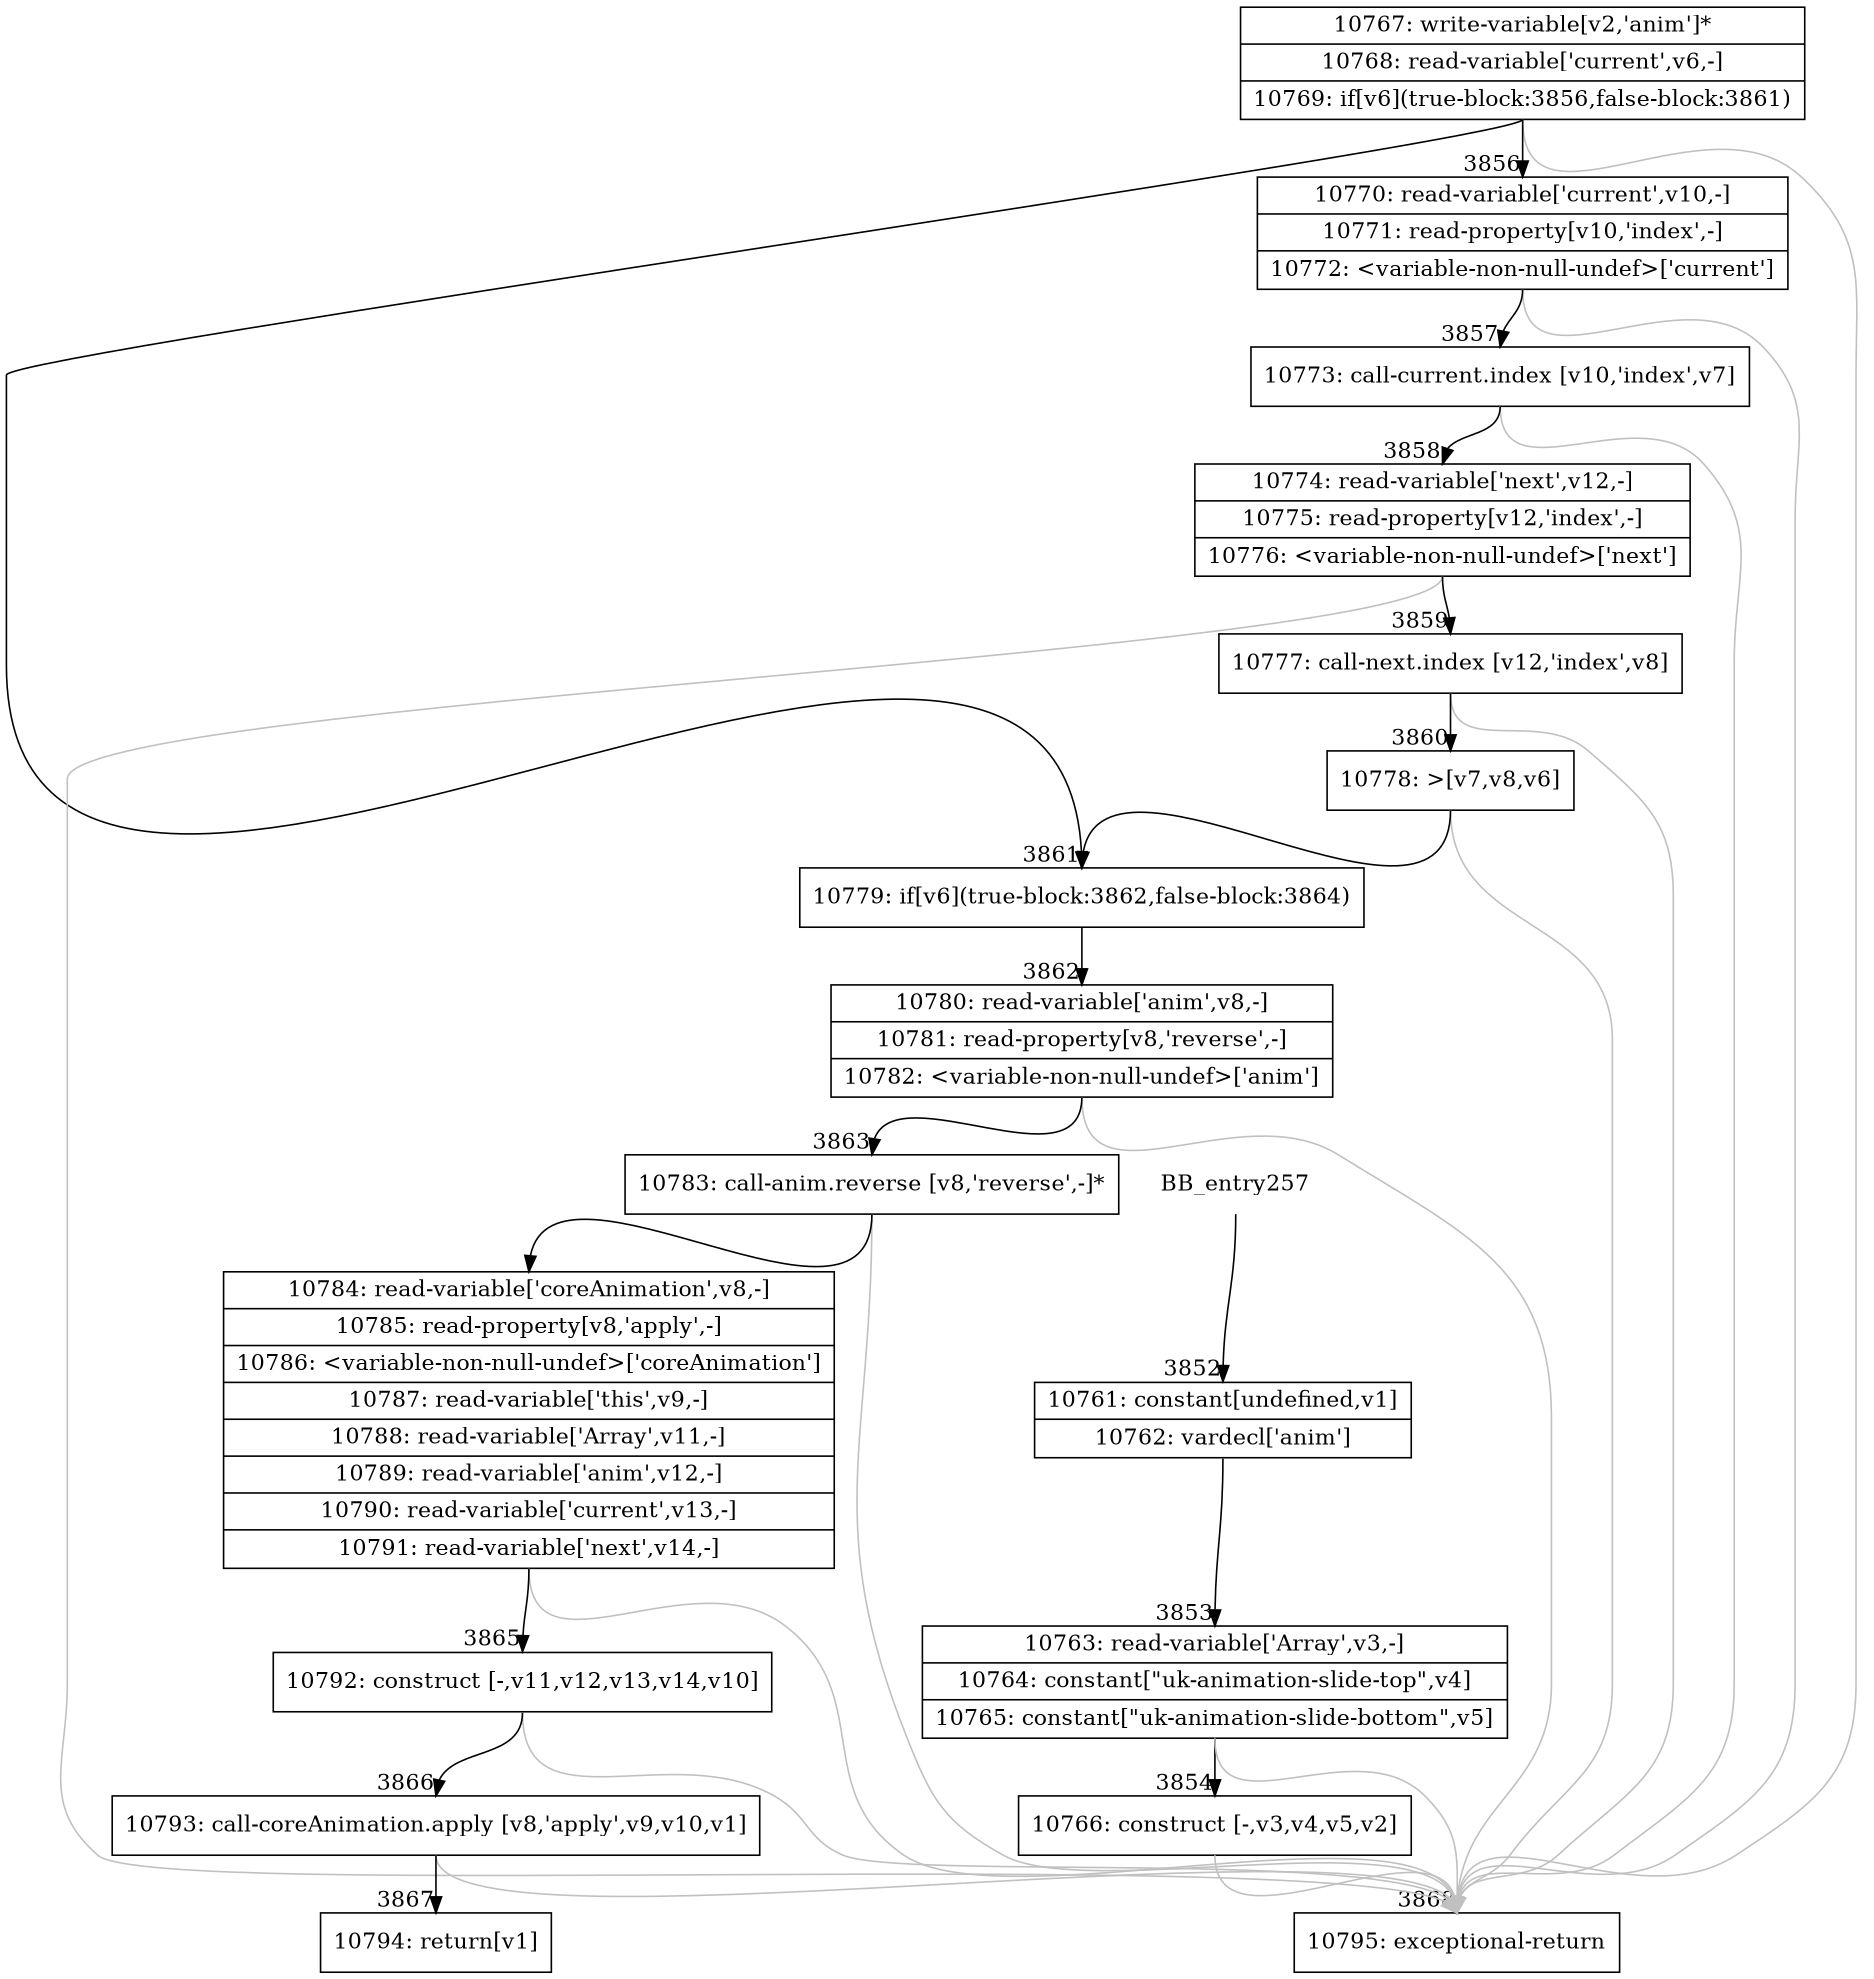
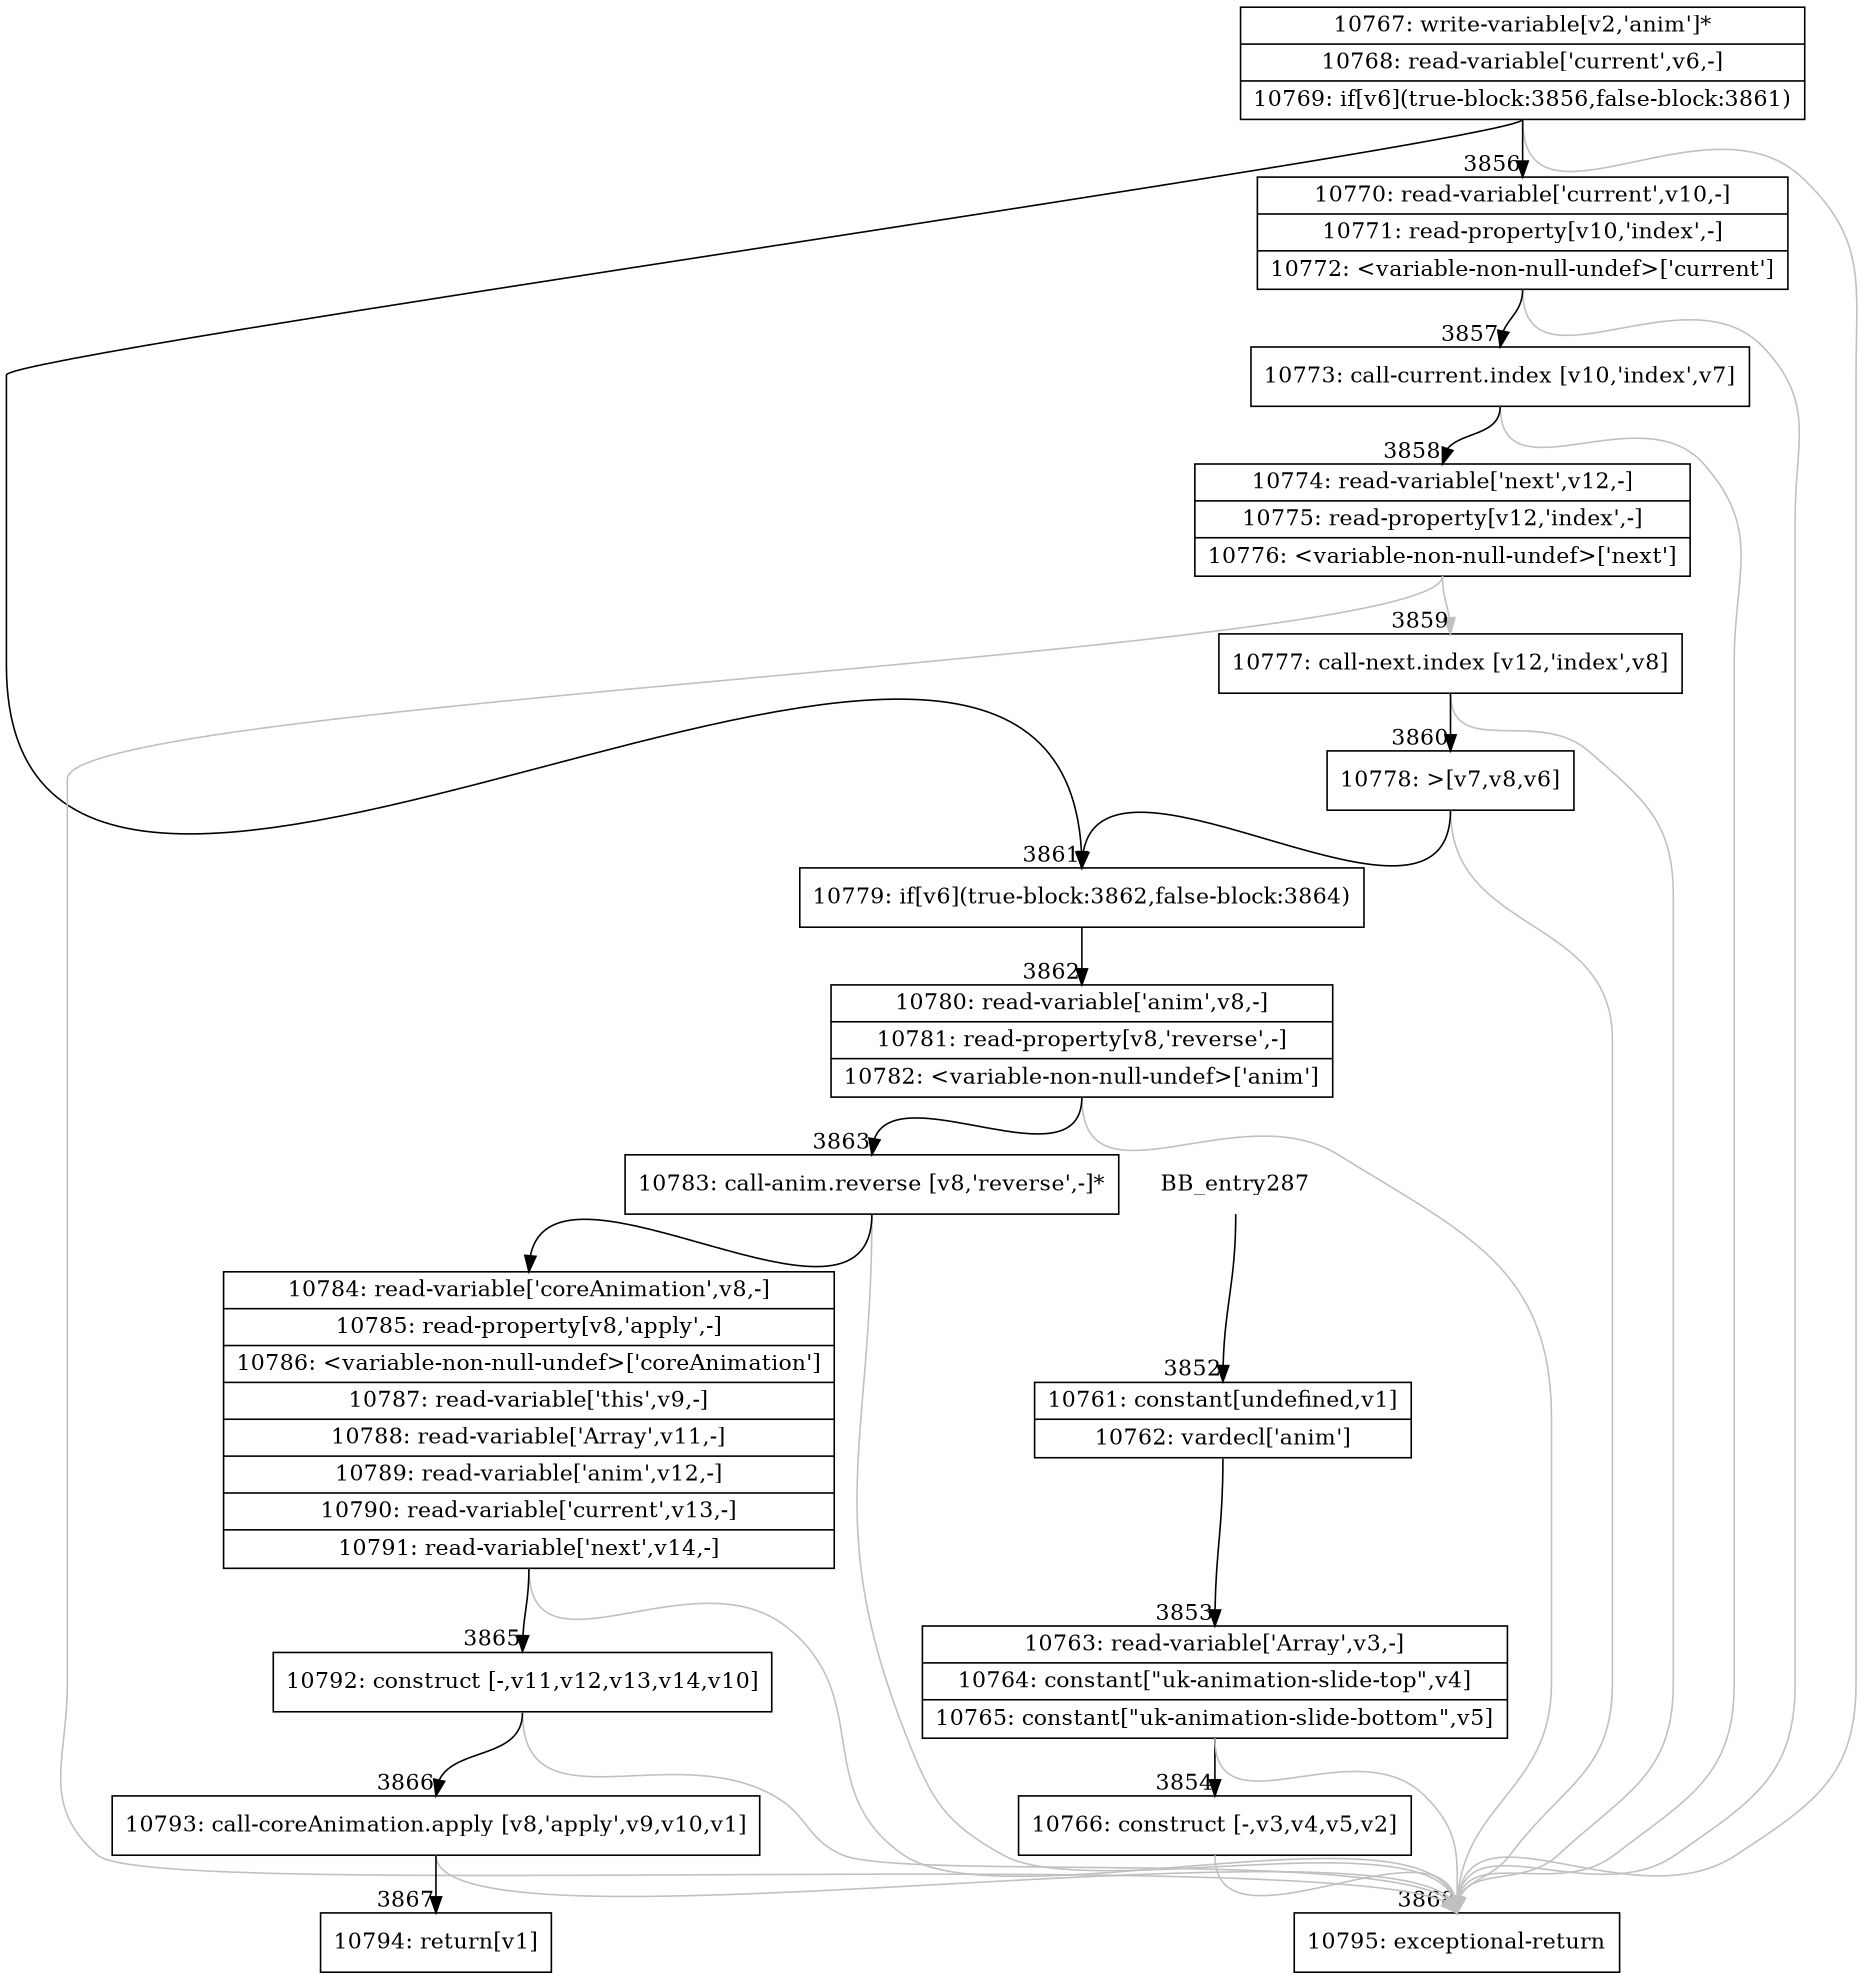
(1445, 597) -> (1445, 597)
(1236, 1184) -> (1236, 1184)
